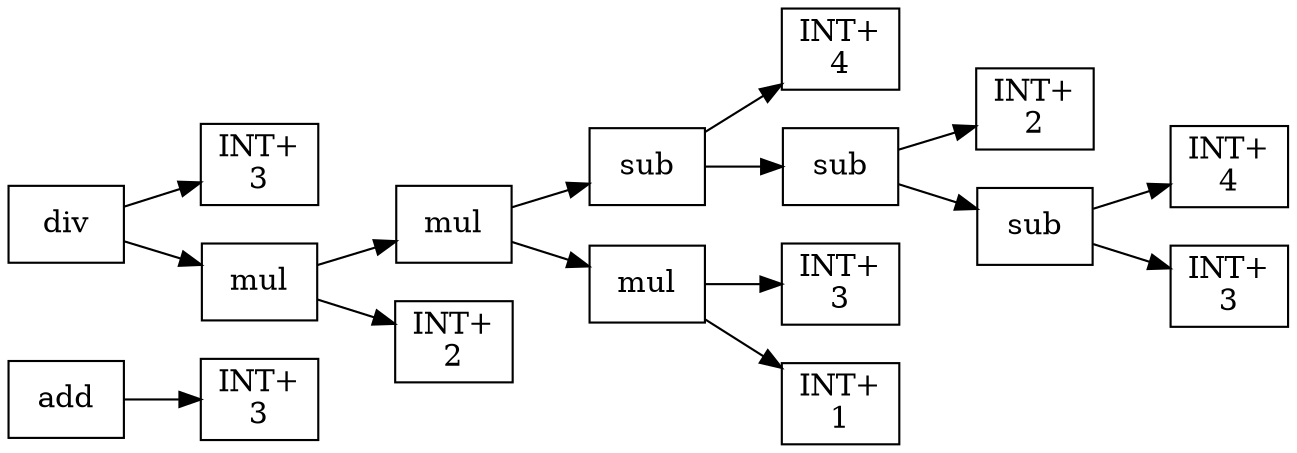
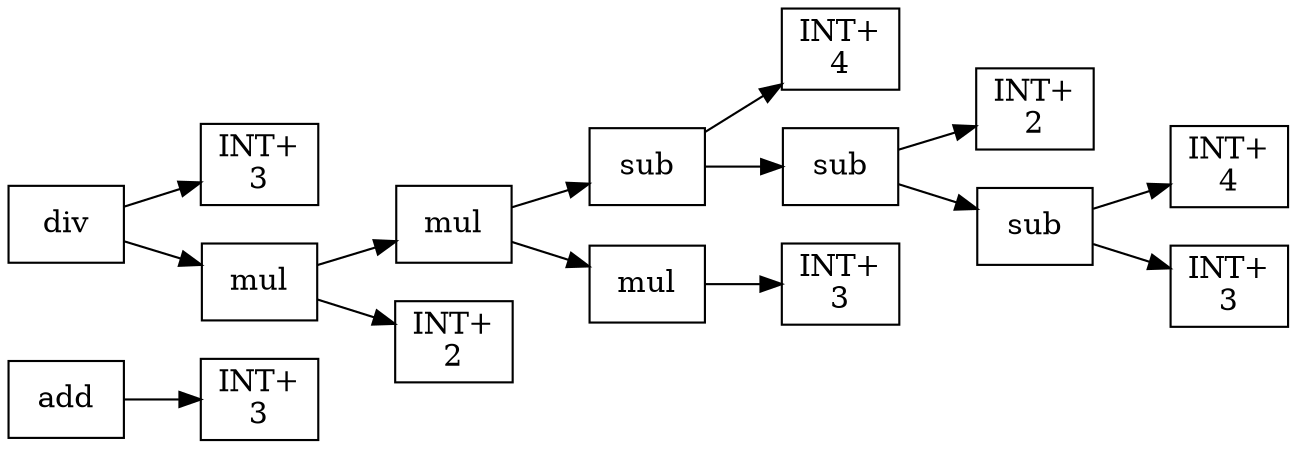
(841, 404) -> none
